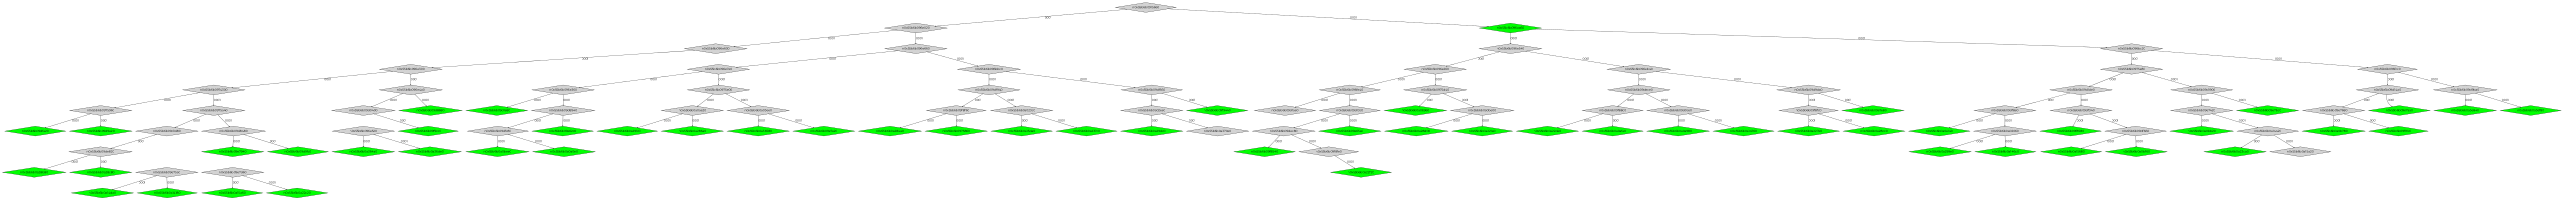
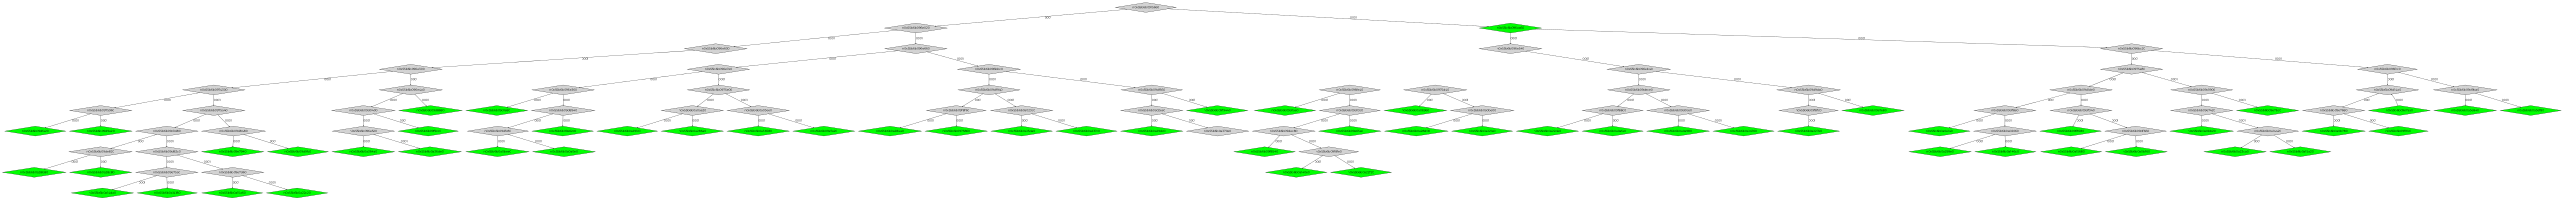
(1435, 69) -> none
(2387, 101) -> (2395, 100)
(1285, 111) -> (1285, 111)
none -> (363, 120)
(1874, 131) -> none
none -> (167, 152)
(2300, 152) -> (2300, 152)
none -> (1296, 172)
